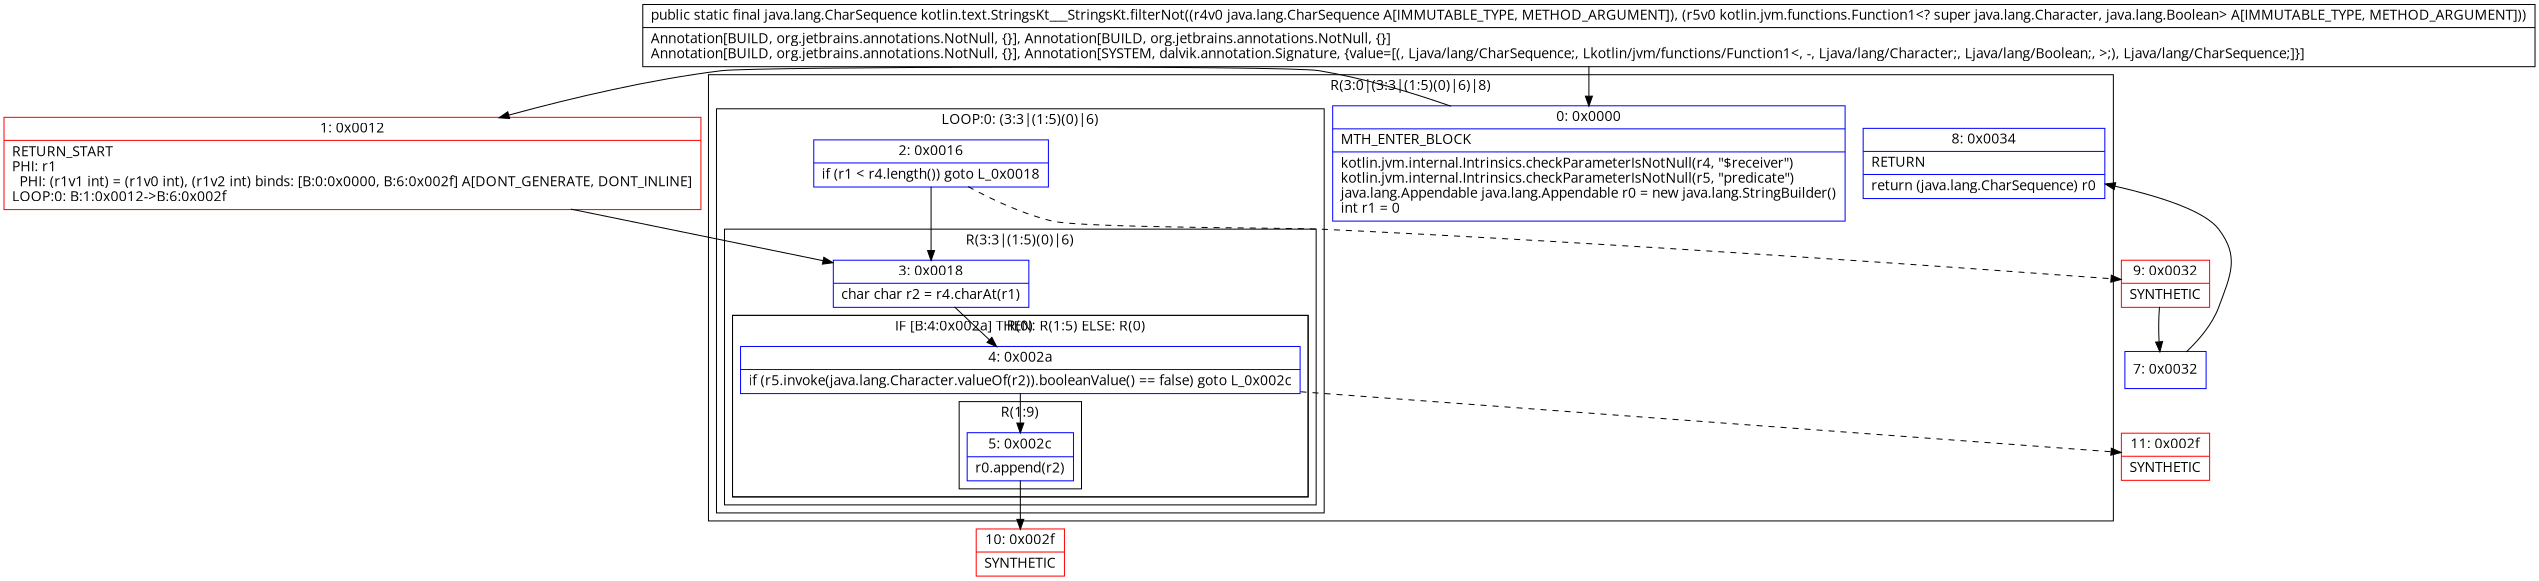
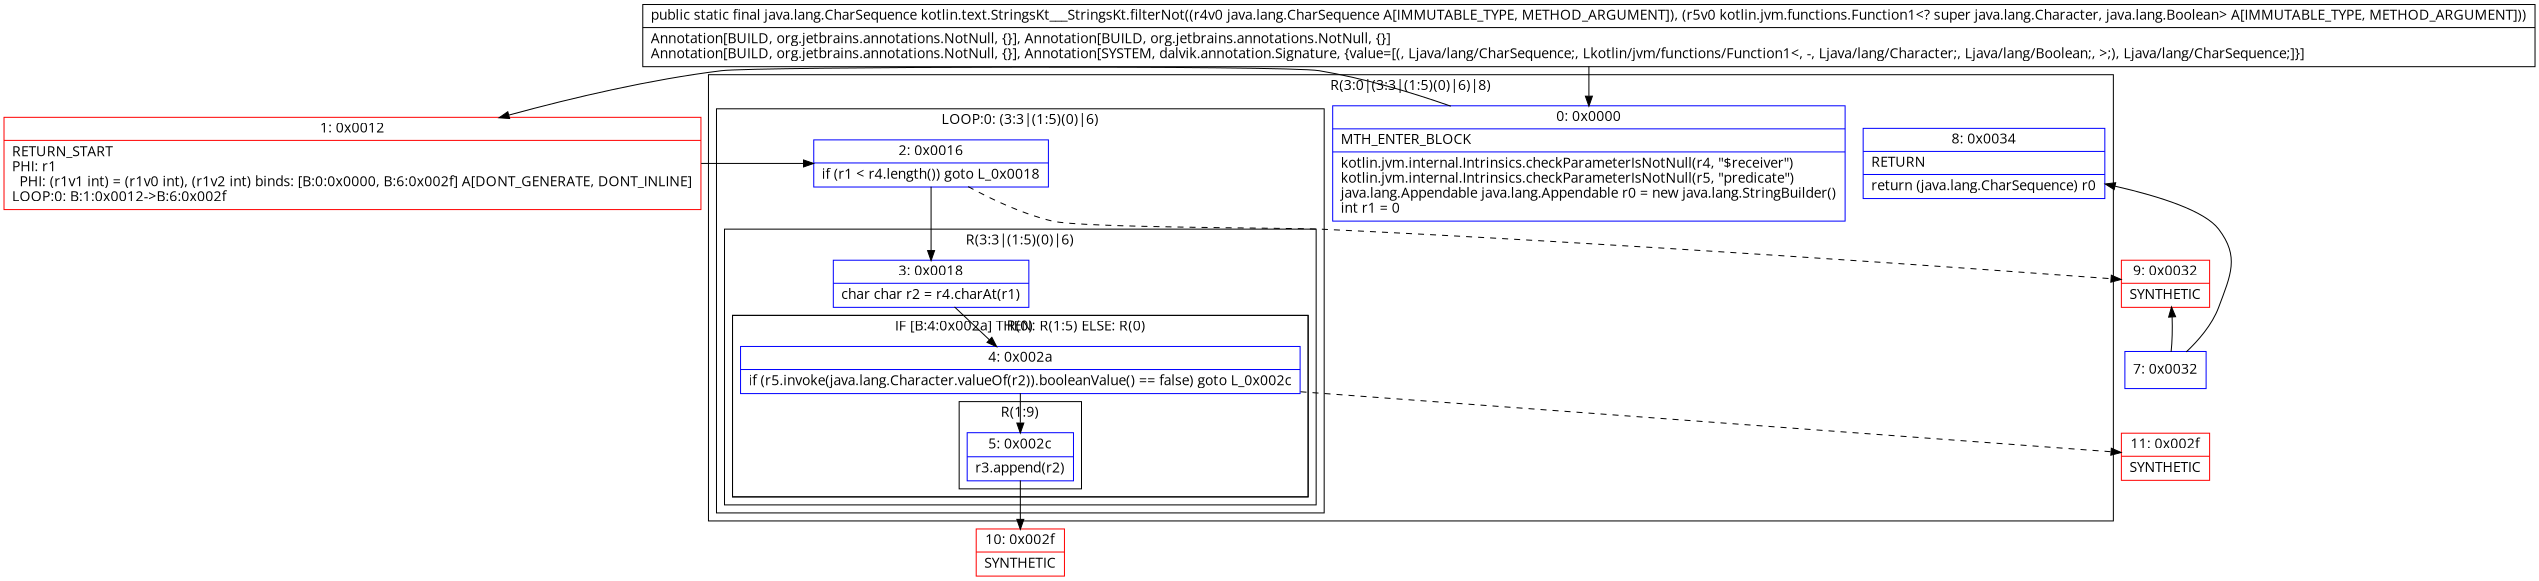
(697, 235) -> (752, 163)
(2159, 324) -> (2172, 334)
(1020, 468) -> (1020, 468)
